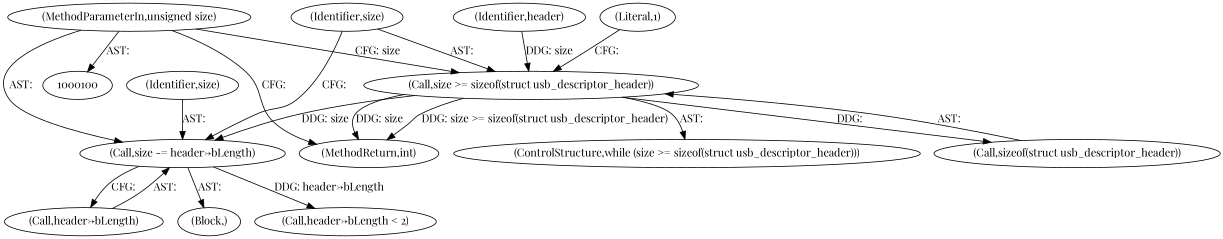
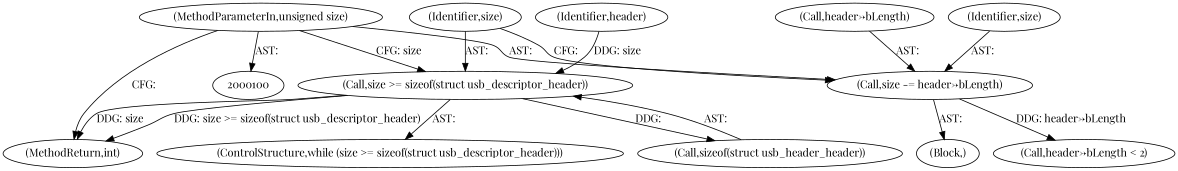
(638, 17) -> none
(78, 85) -> (248, 85)
(317, 110) -> none
(1077, 154) -> (770, 154)
(114, 180) -> none
